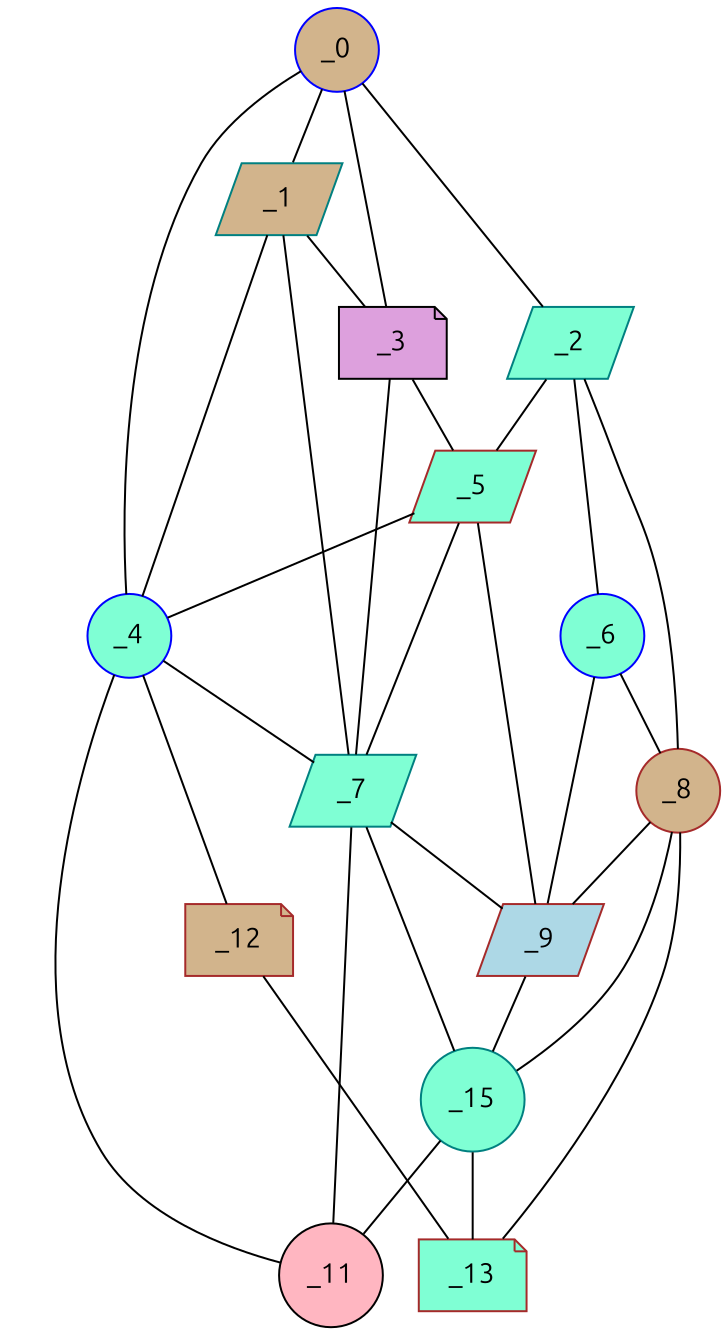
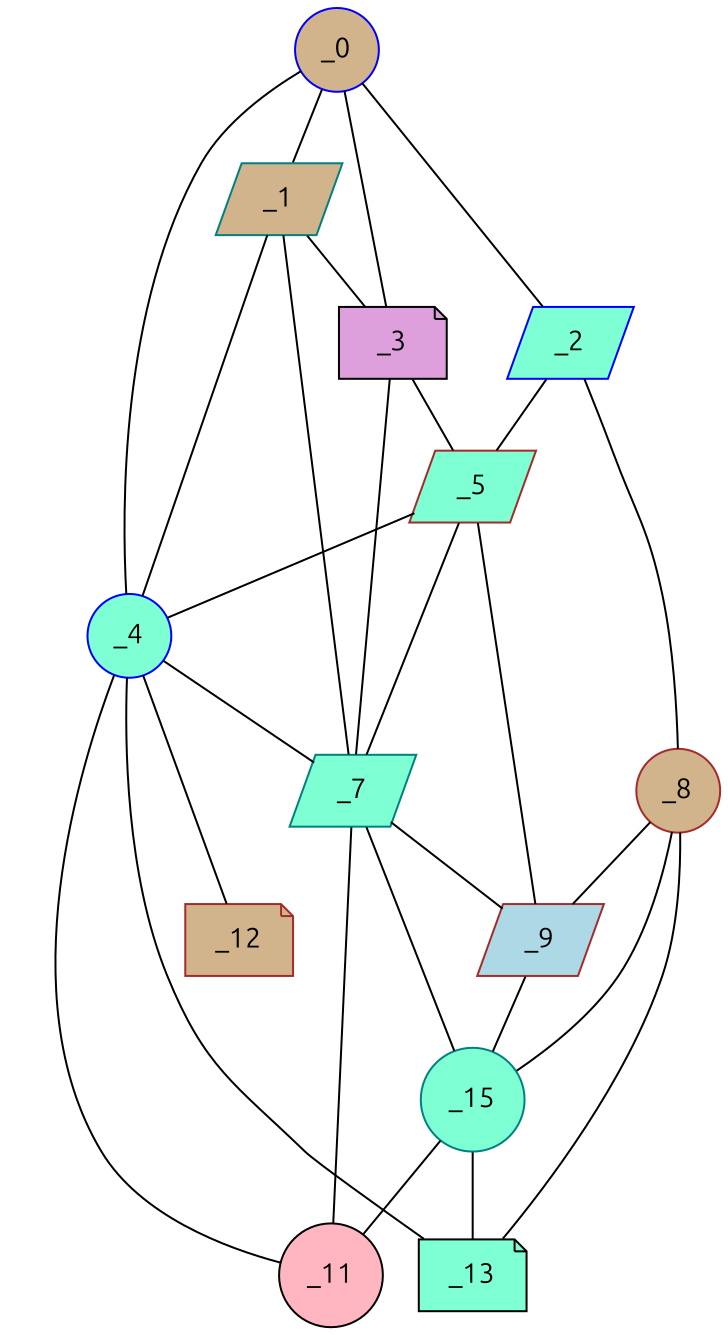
(570, 343) -> (570, 343)
(602, 636) -> none
(356, 1108) -> (182, 1008)
(473, 1275) -> (473, 1275)
